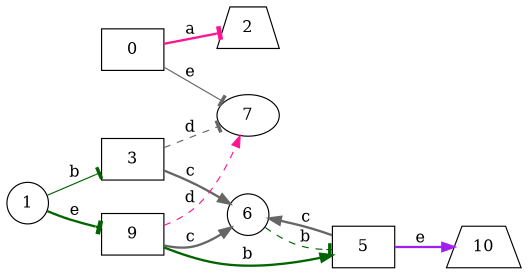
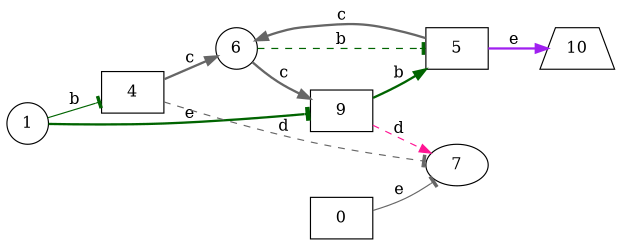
(248, 28) -> none
(133, 159) -> (133, 92)
(194, 246) -> (275, 80)
